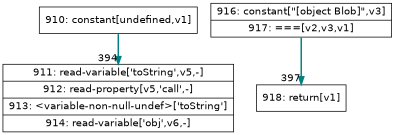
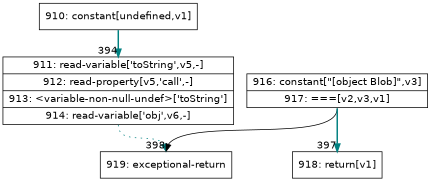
none -> (166, 165)
